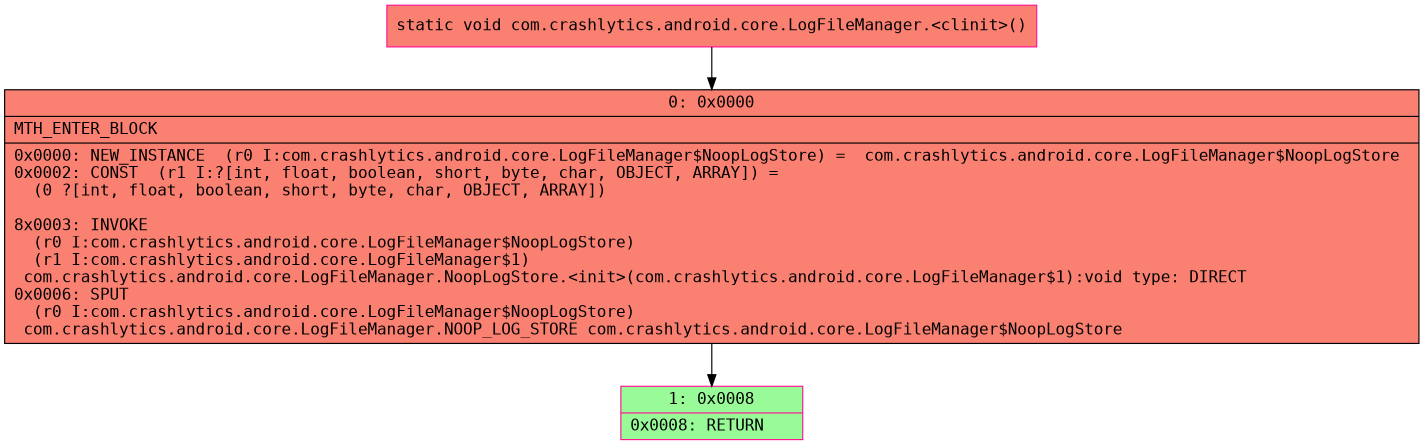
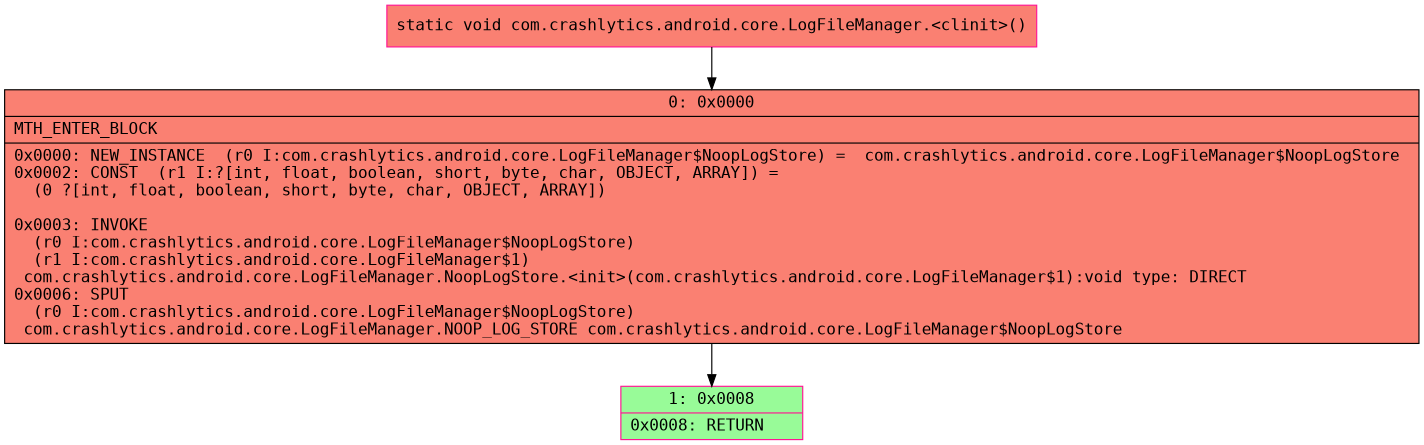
(91, 225) -> (91, 225)
